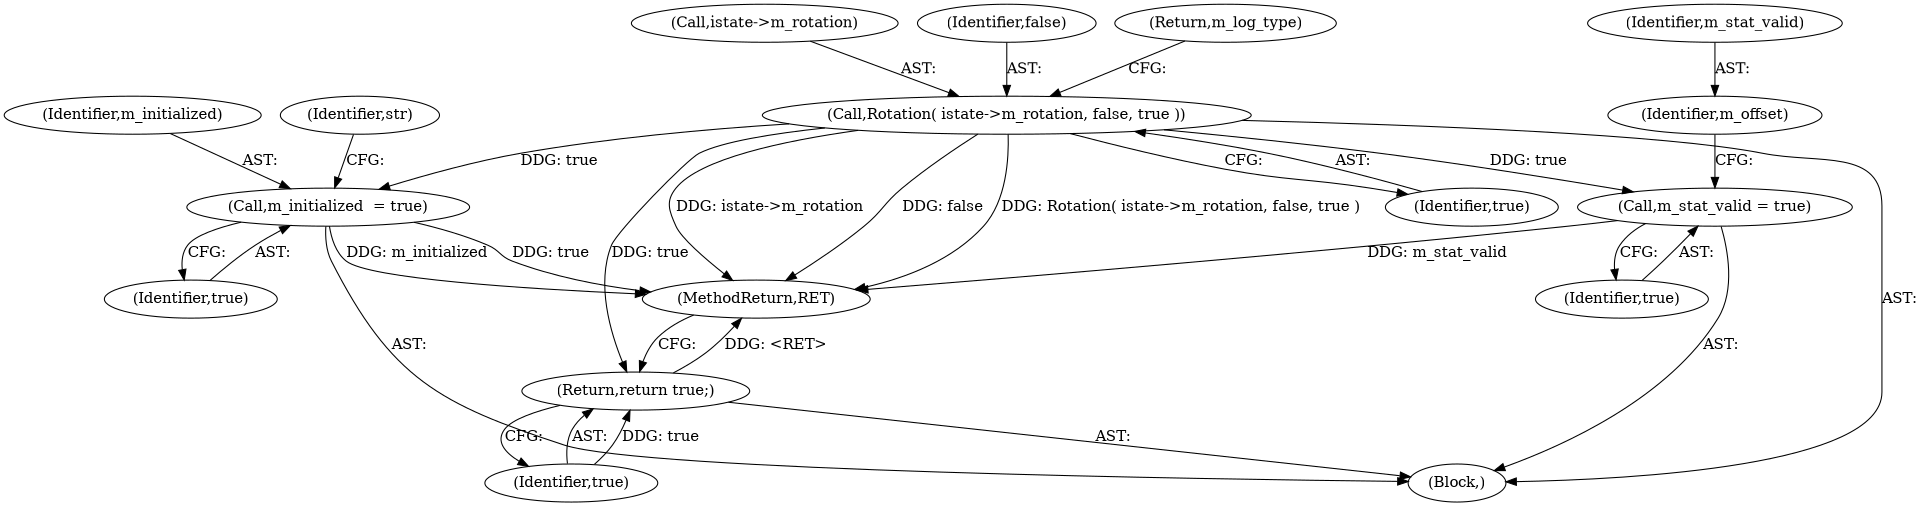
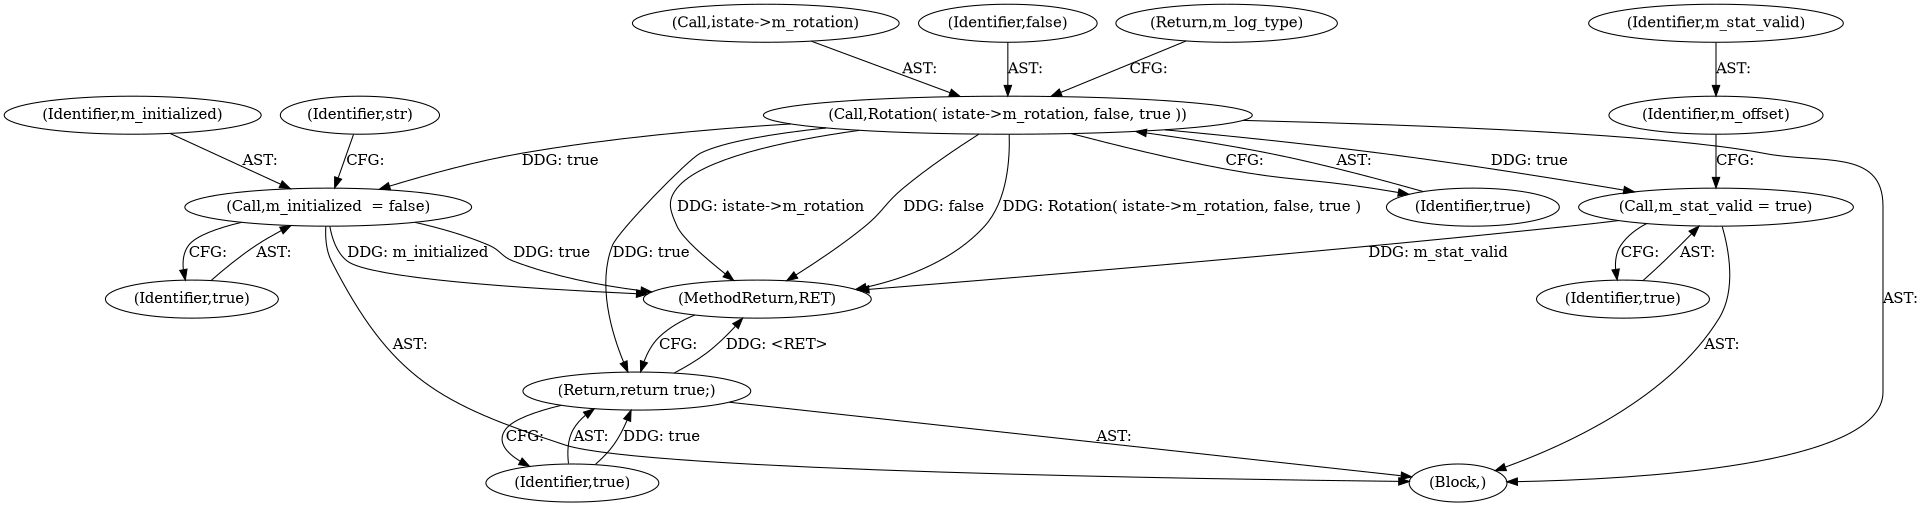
(328, 207) -> (328, 207)
